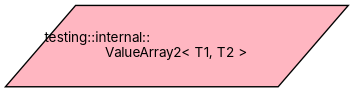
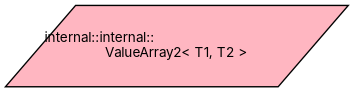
(177, 46) -> (177, 46)
